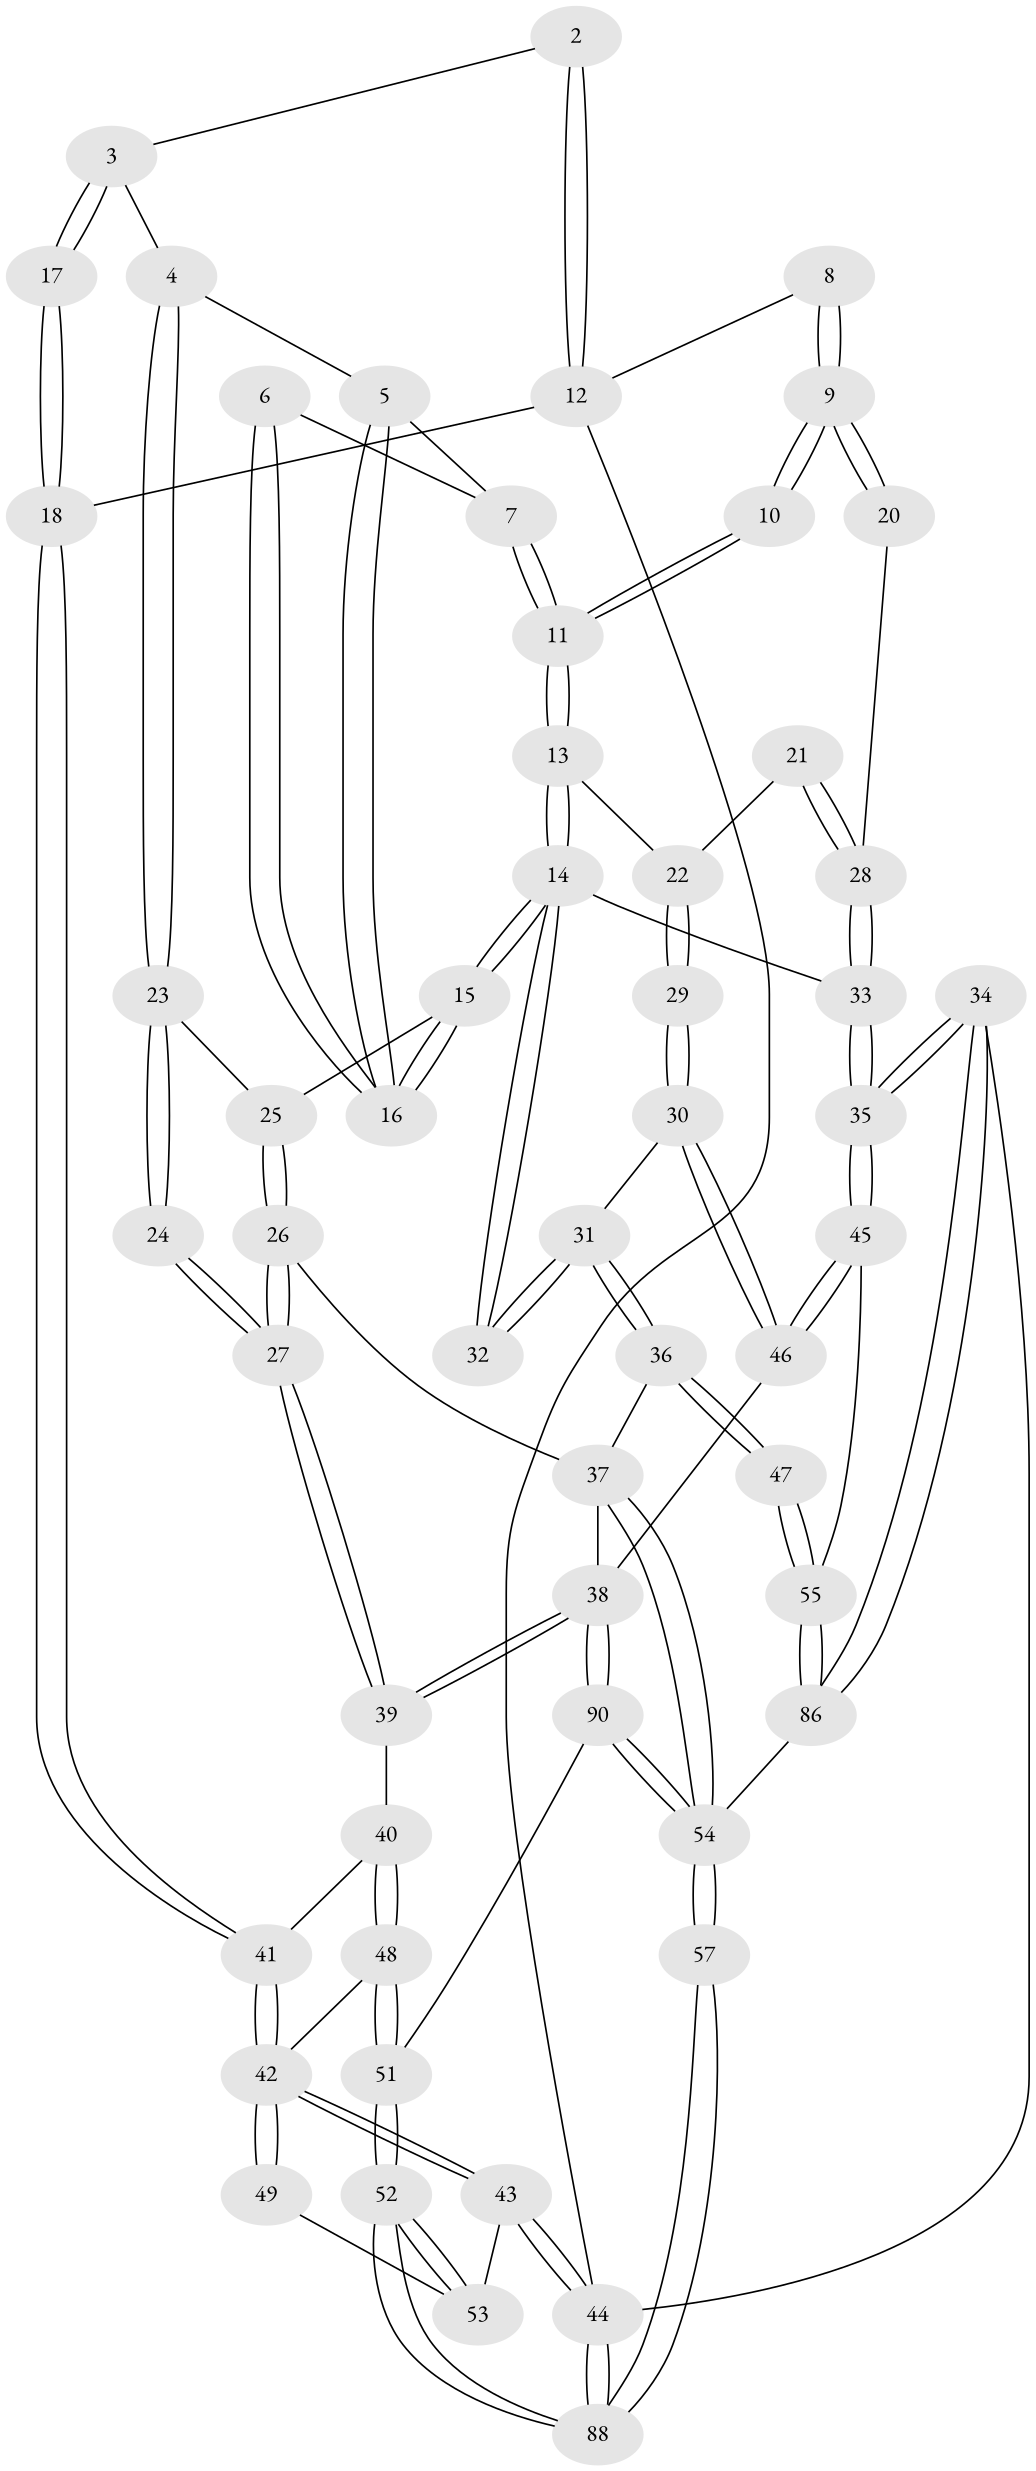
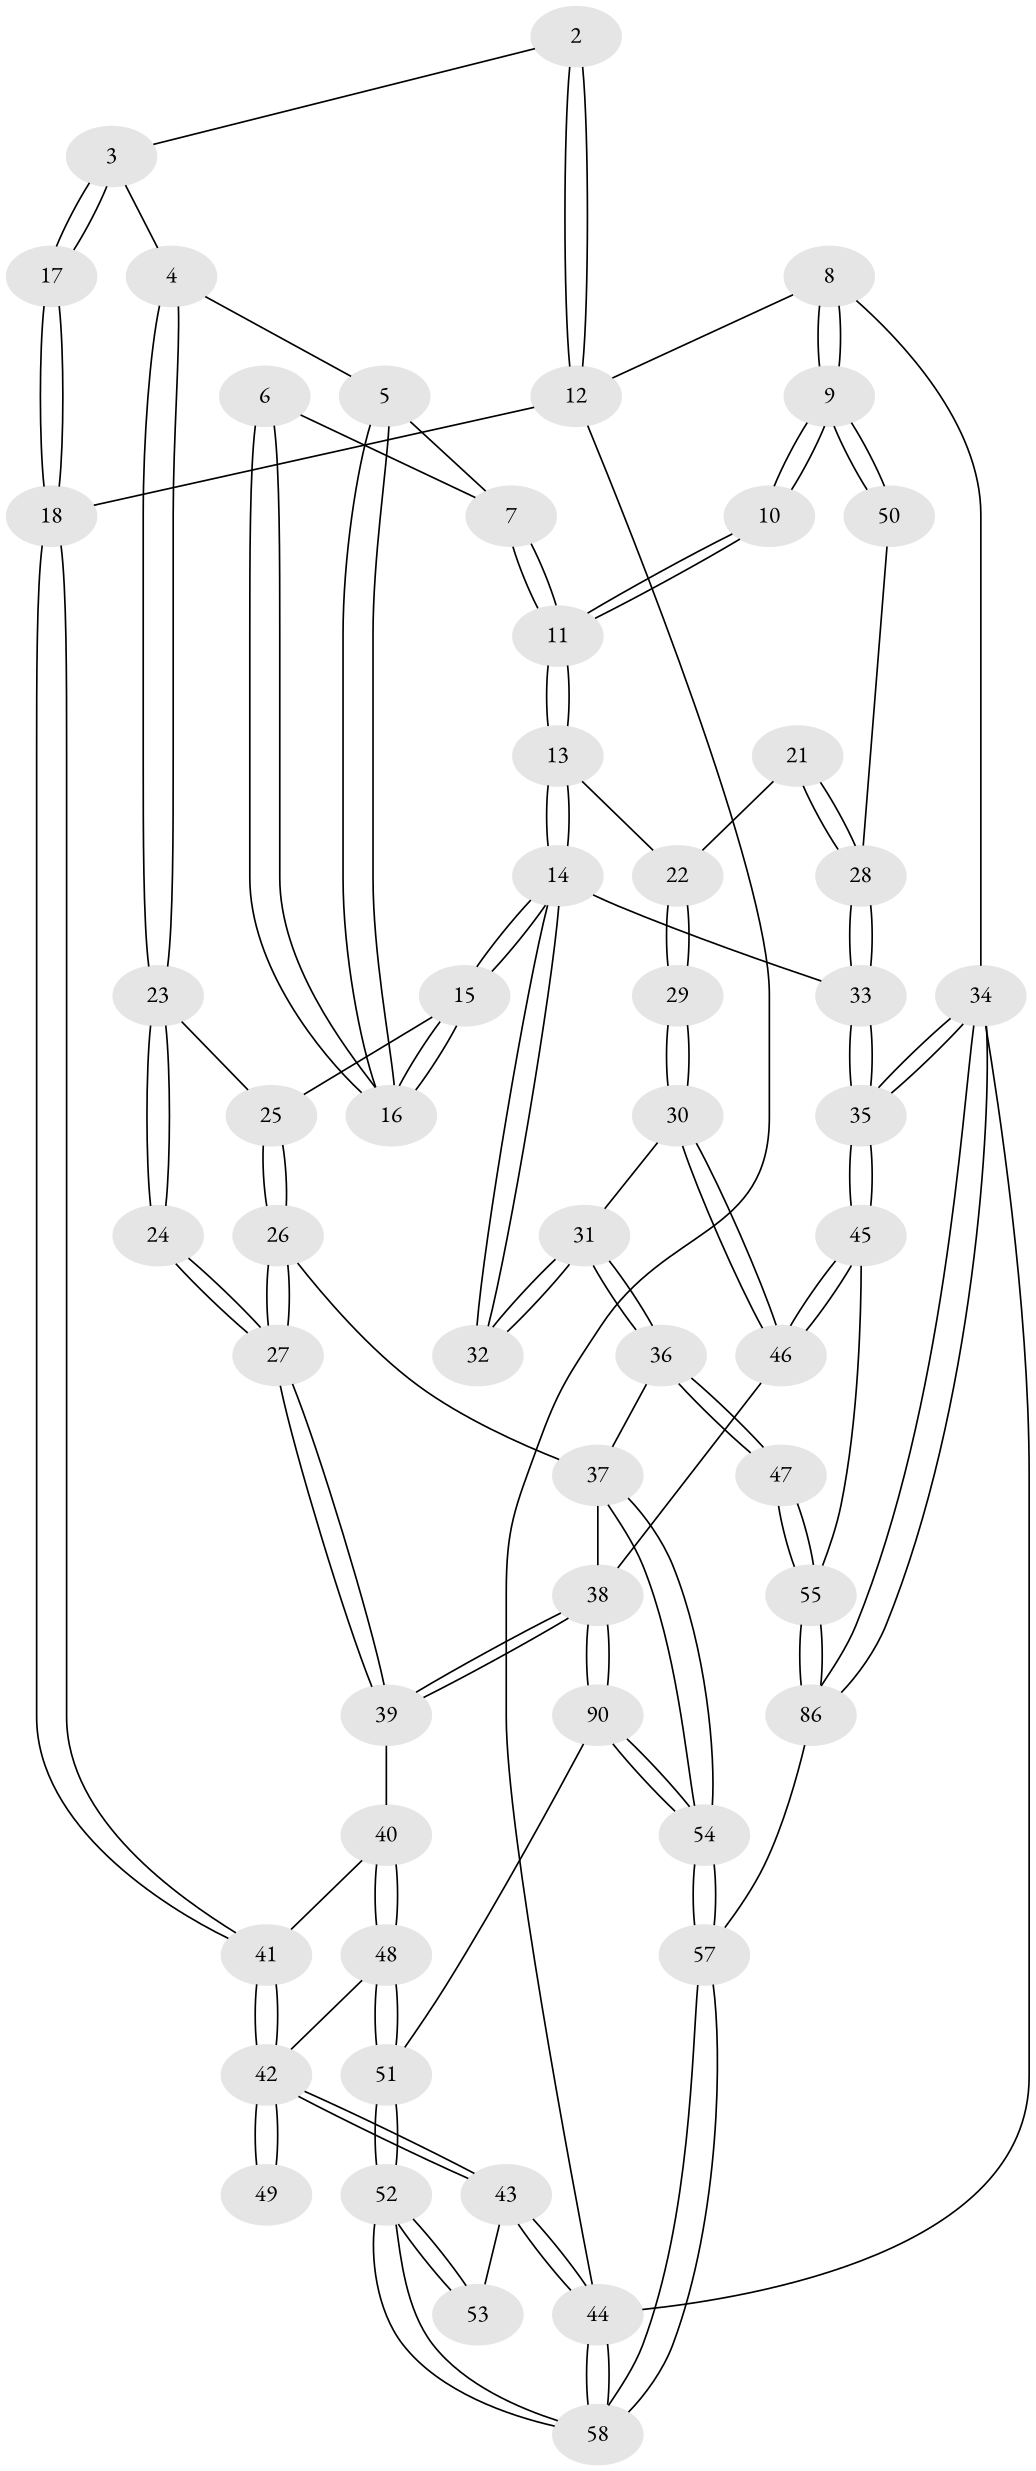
(889, 516) -> (889, 516)
none -> (981, 613)
(758, 1775) -> (775, 1841)
(361, 2249) -> none
(598, 2435) -> (598, 2435)
